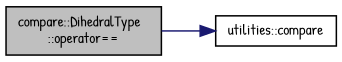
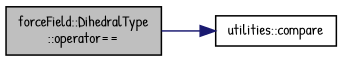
(84, 31) -> (84, 31)
